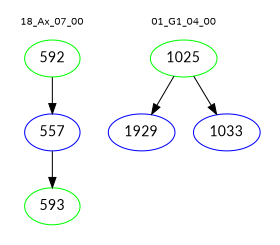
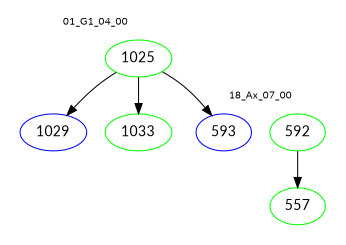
(52, 132) -> (298, 206)
(142, 132) -> (53, 132)
(227, 132) -> (139, 132)
(52, 164) -> (195, 96)
(52, 206) -> (224, 132)
